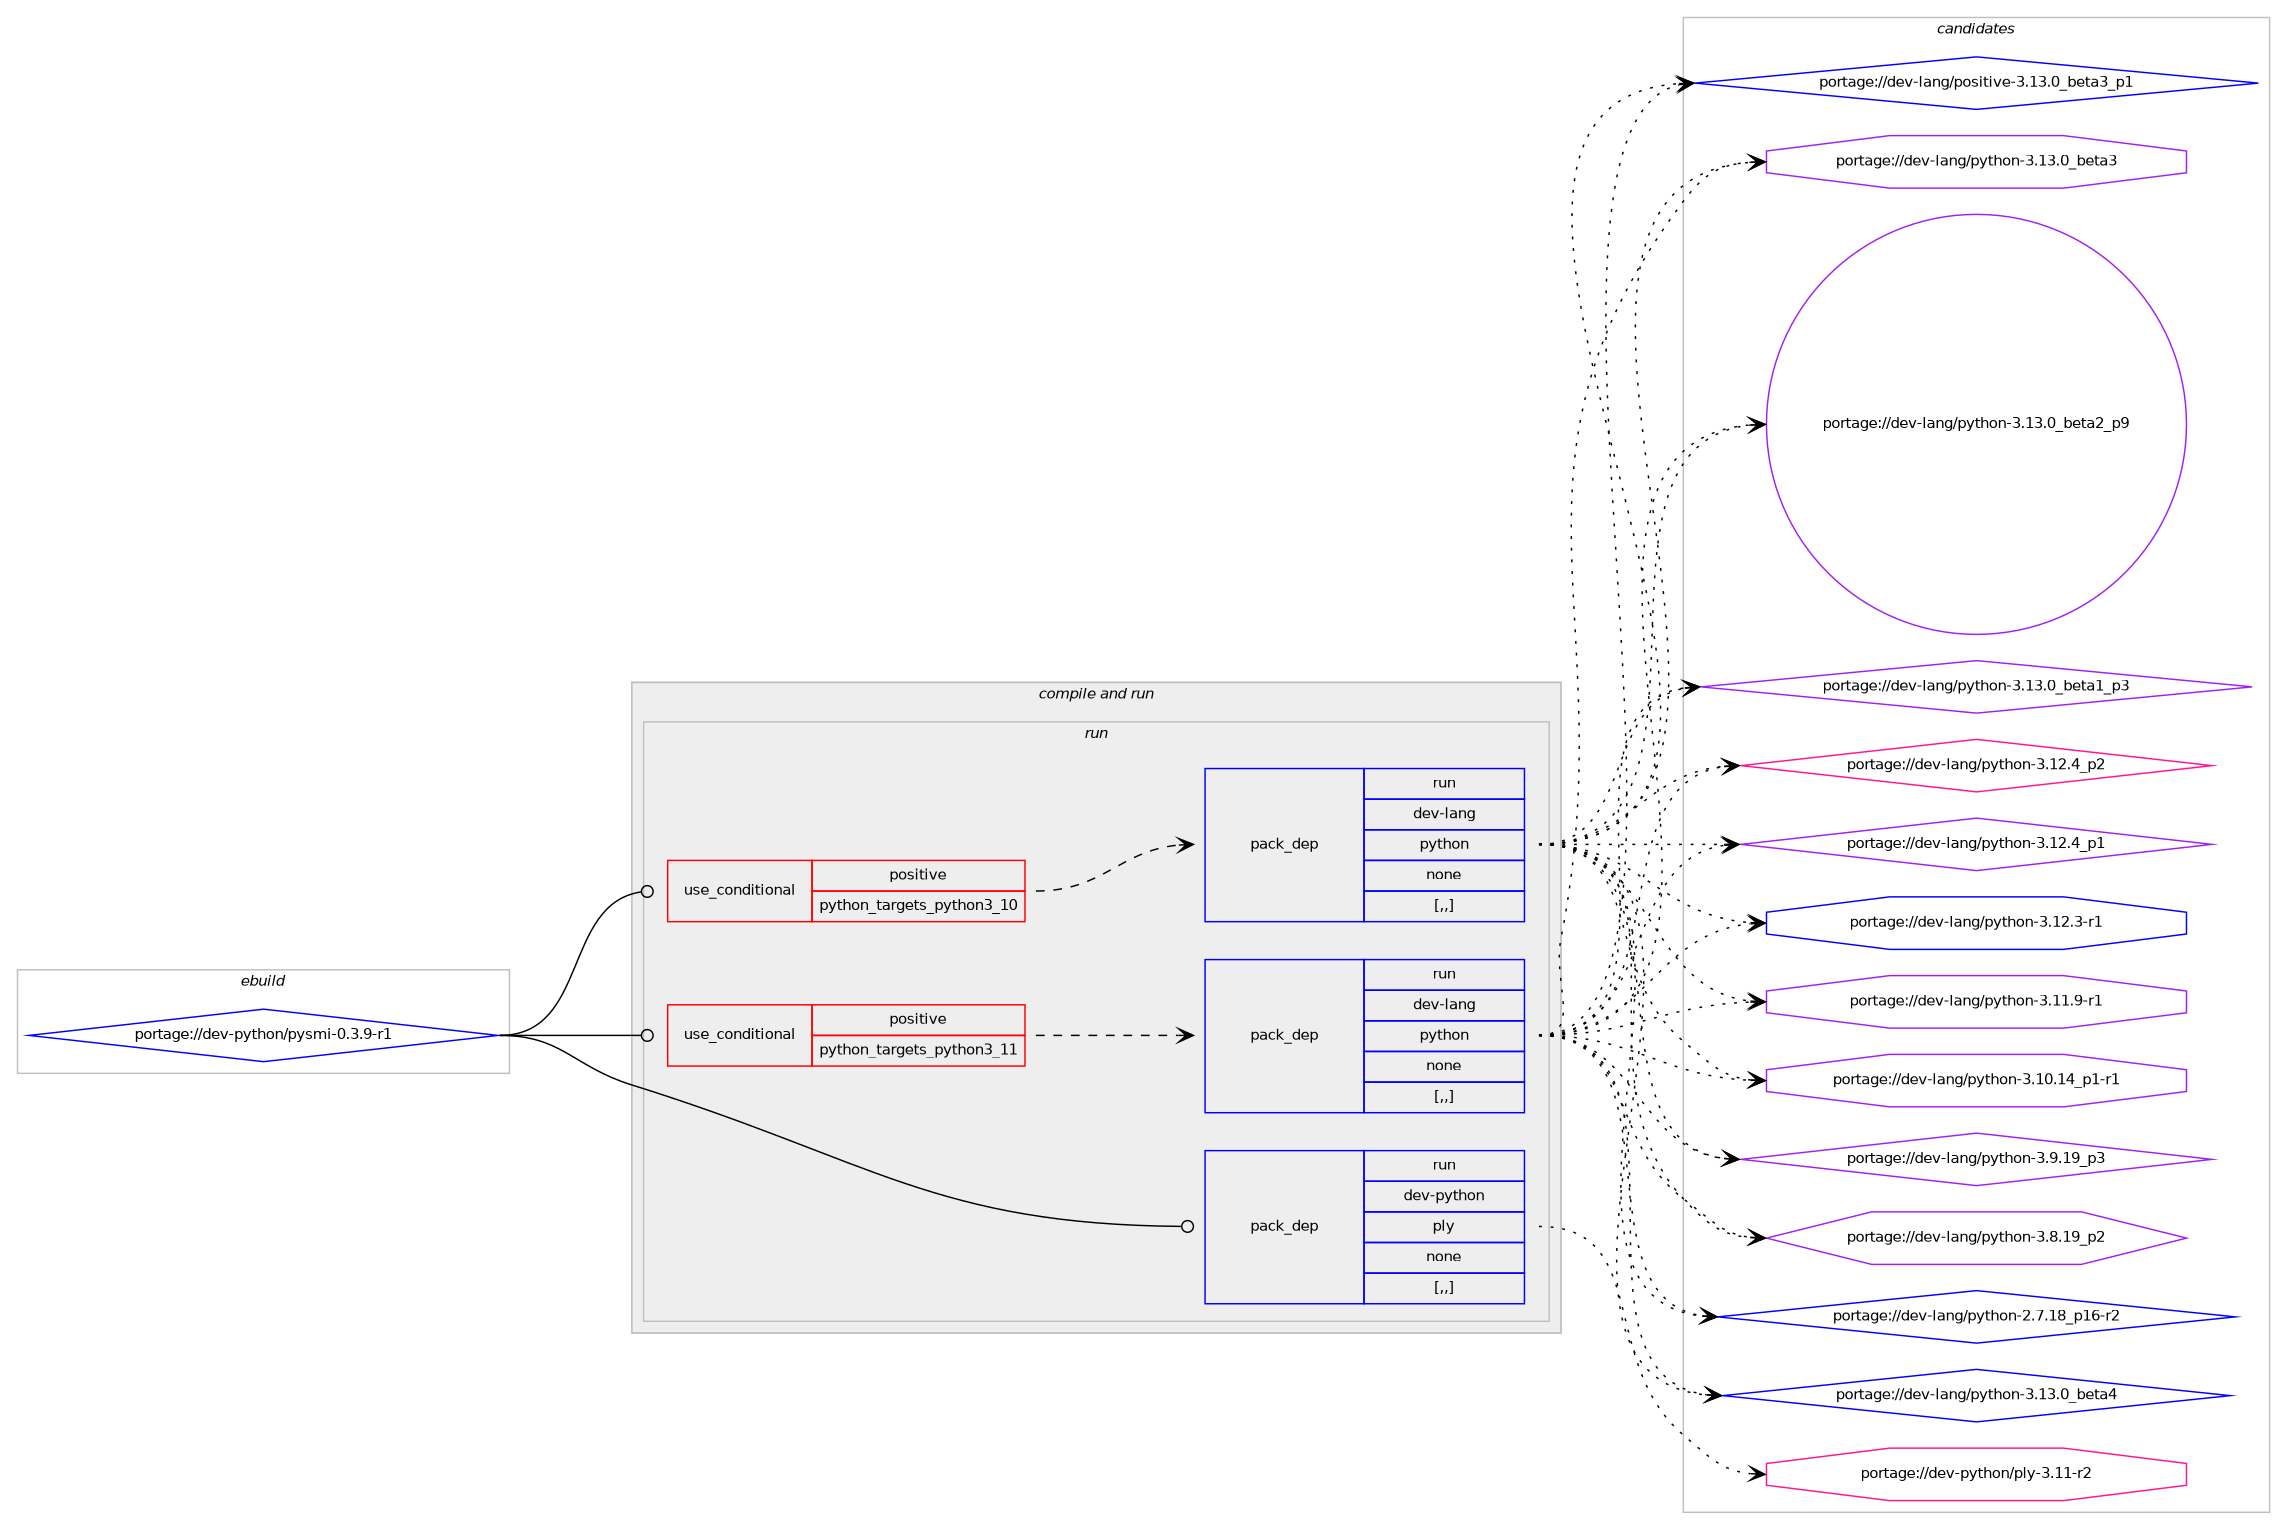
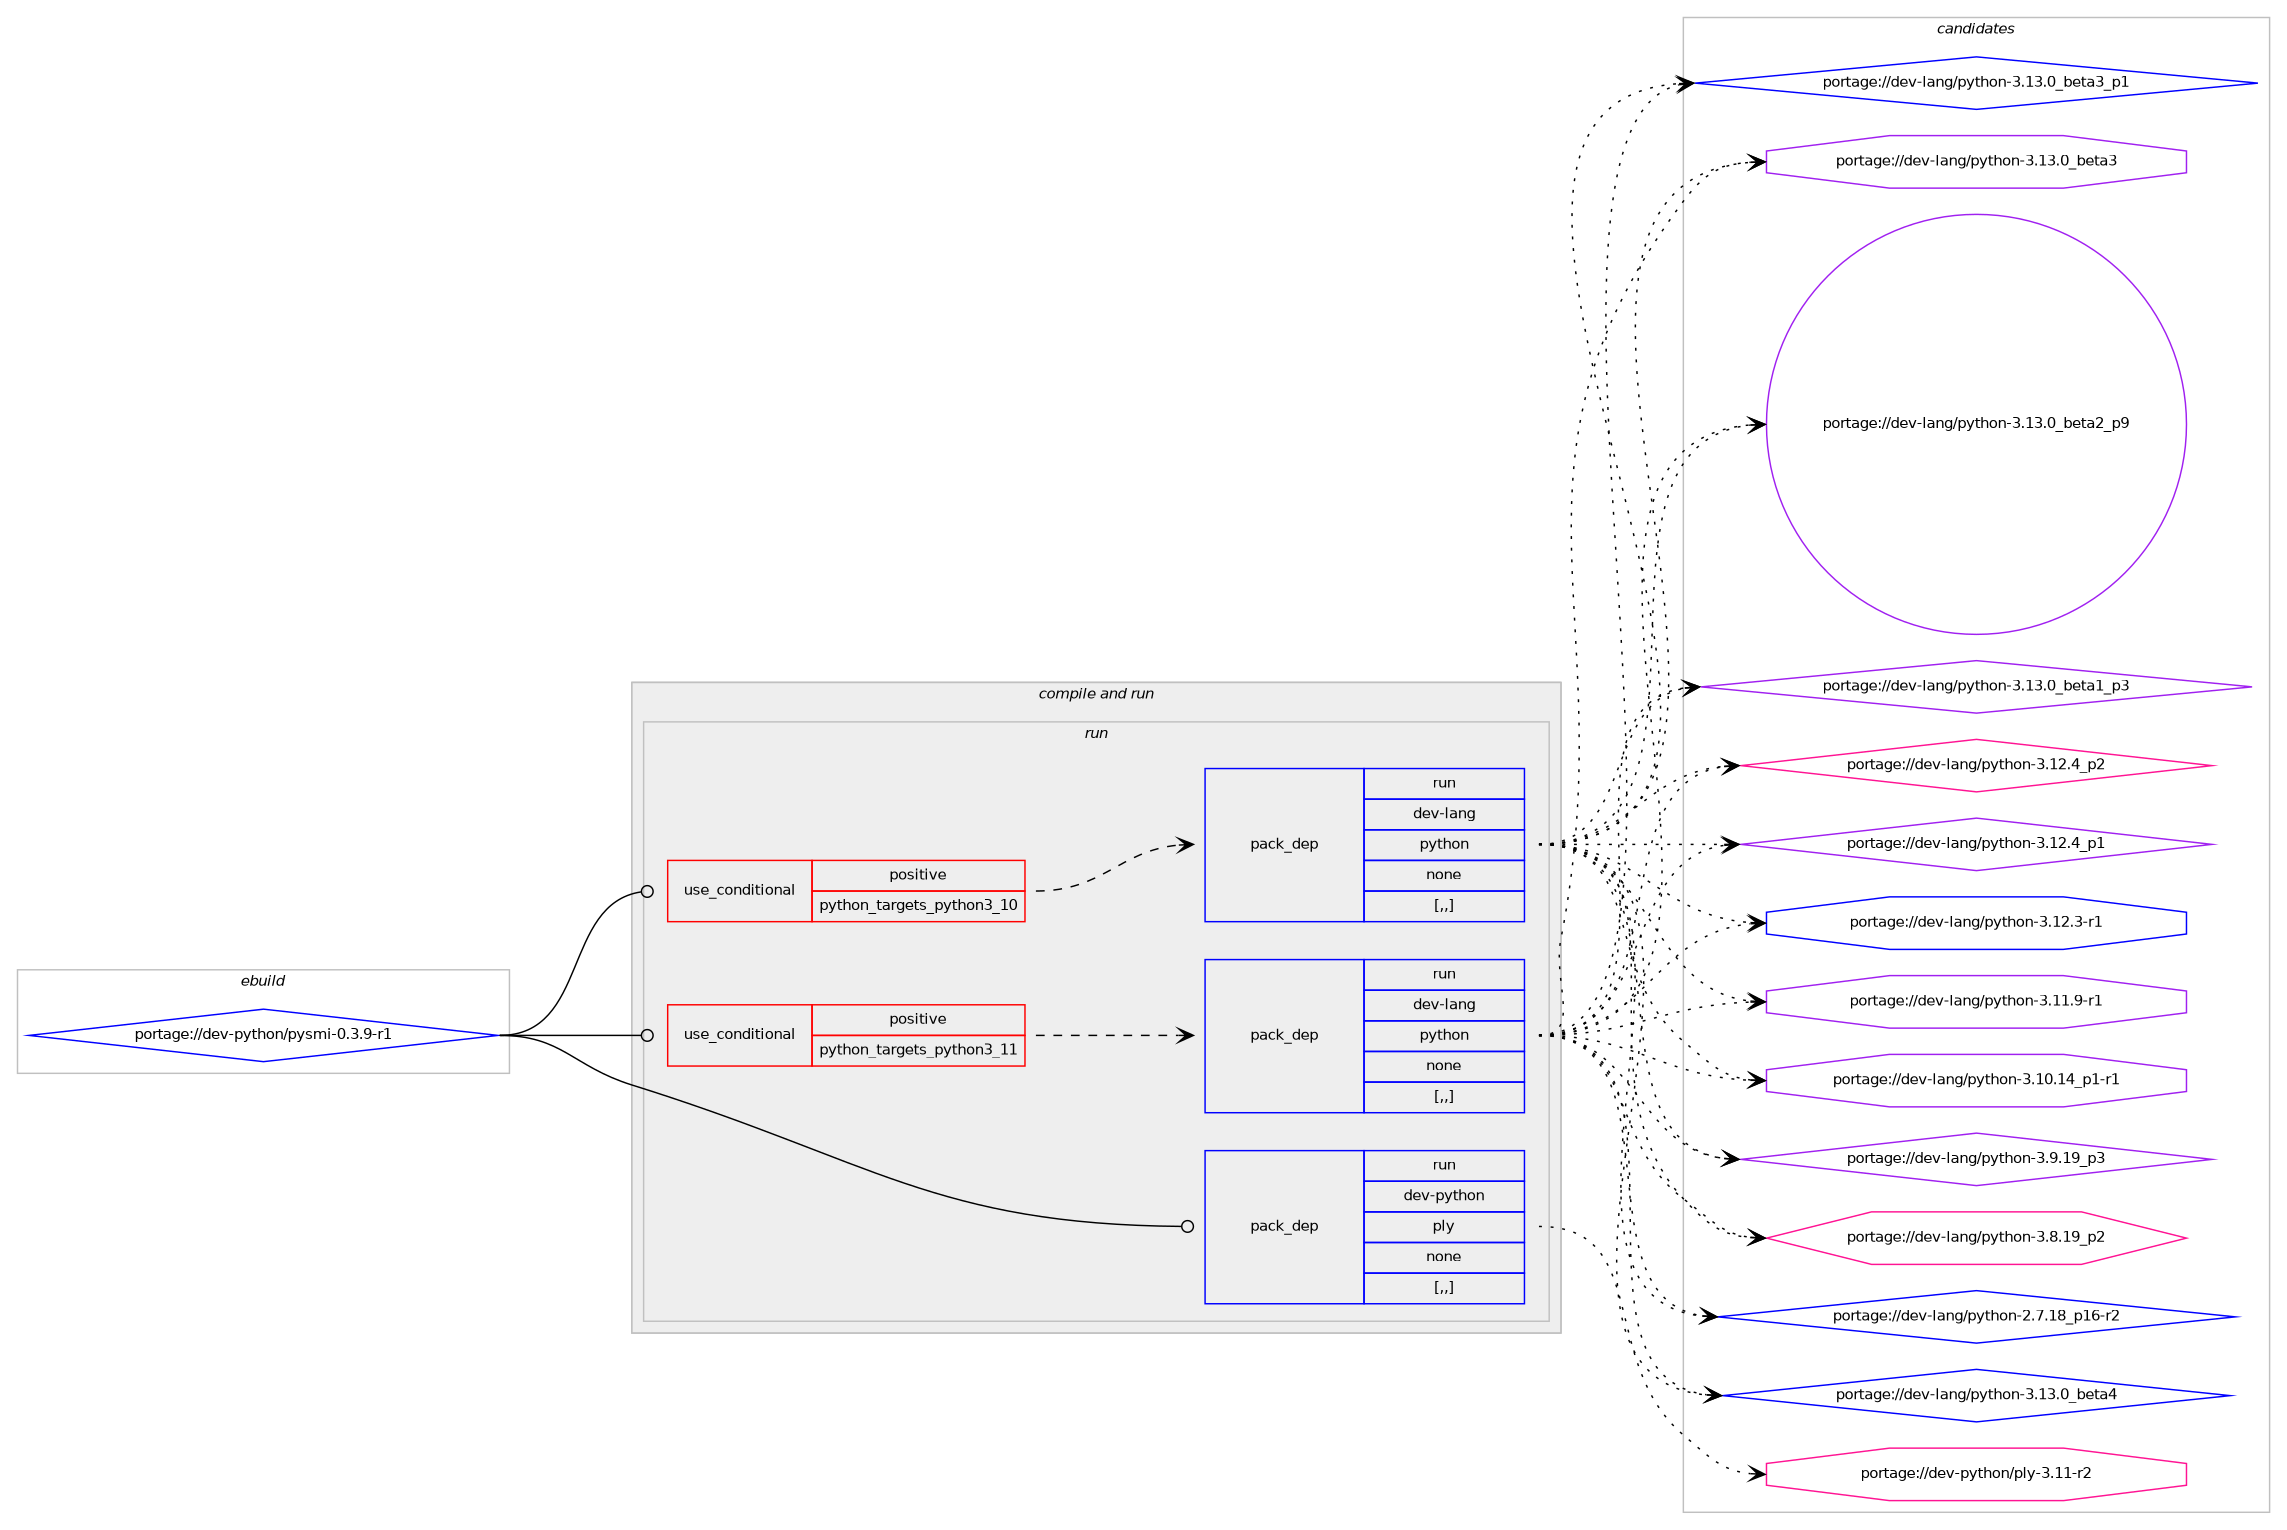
(1976, 83) -> (1976, 83)
(1976, 1238) -> (1976, 1238)
